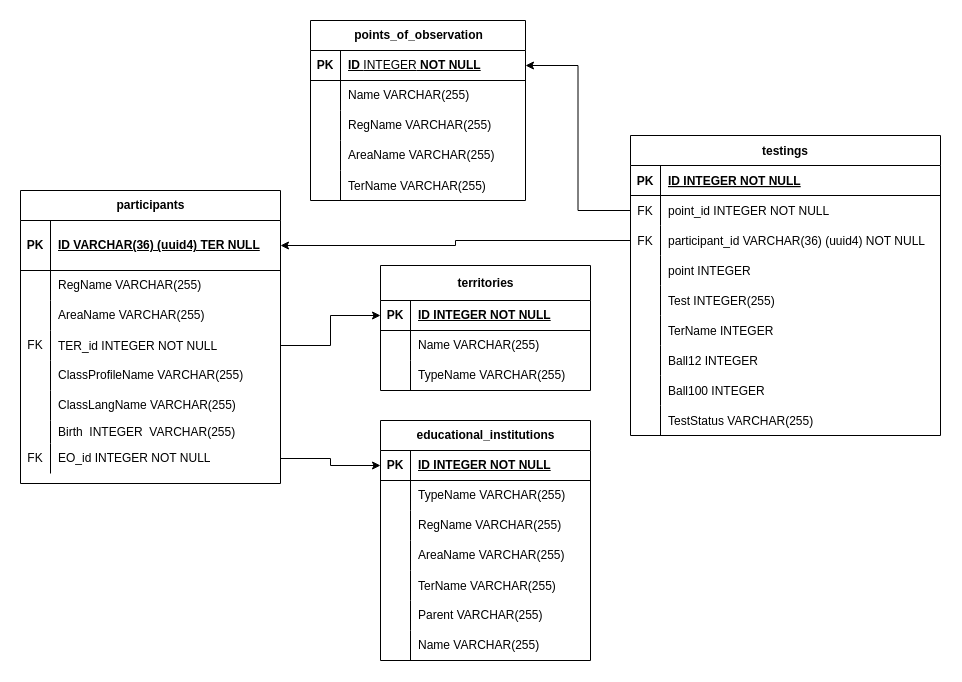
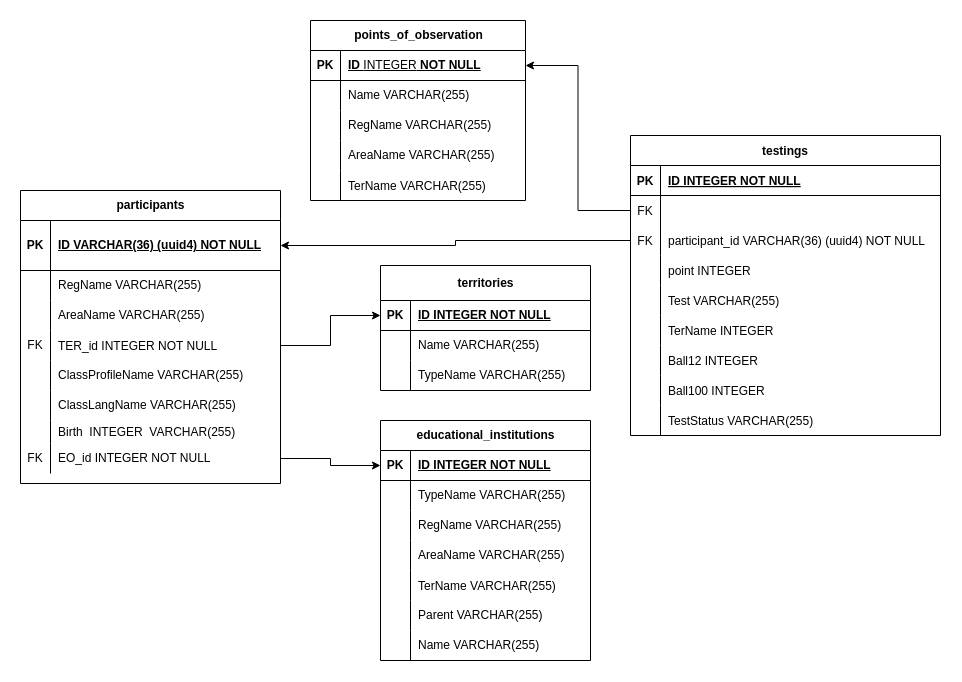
(801, 211) -> none
(156, 246) -> (156, 246)
(724, 301) -> (724, 301)
